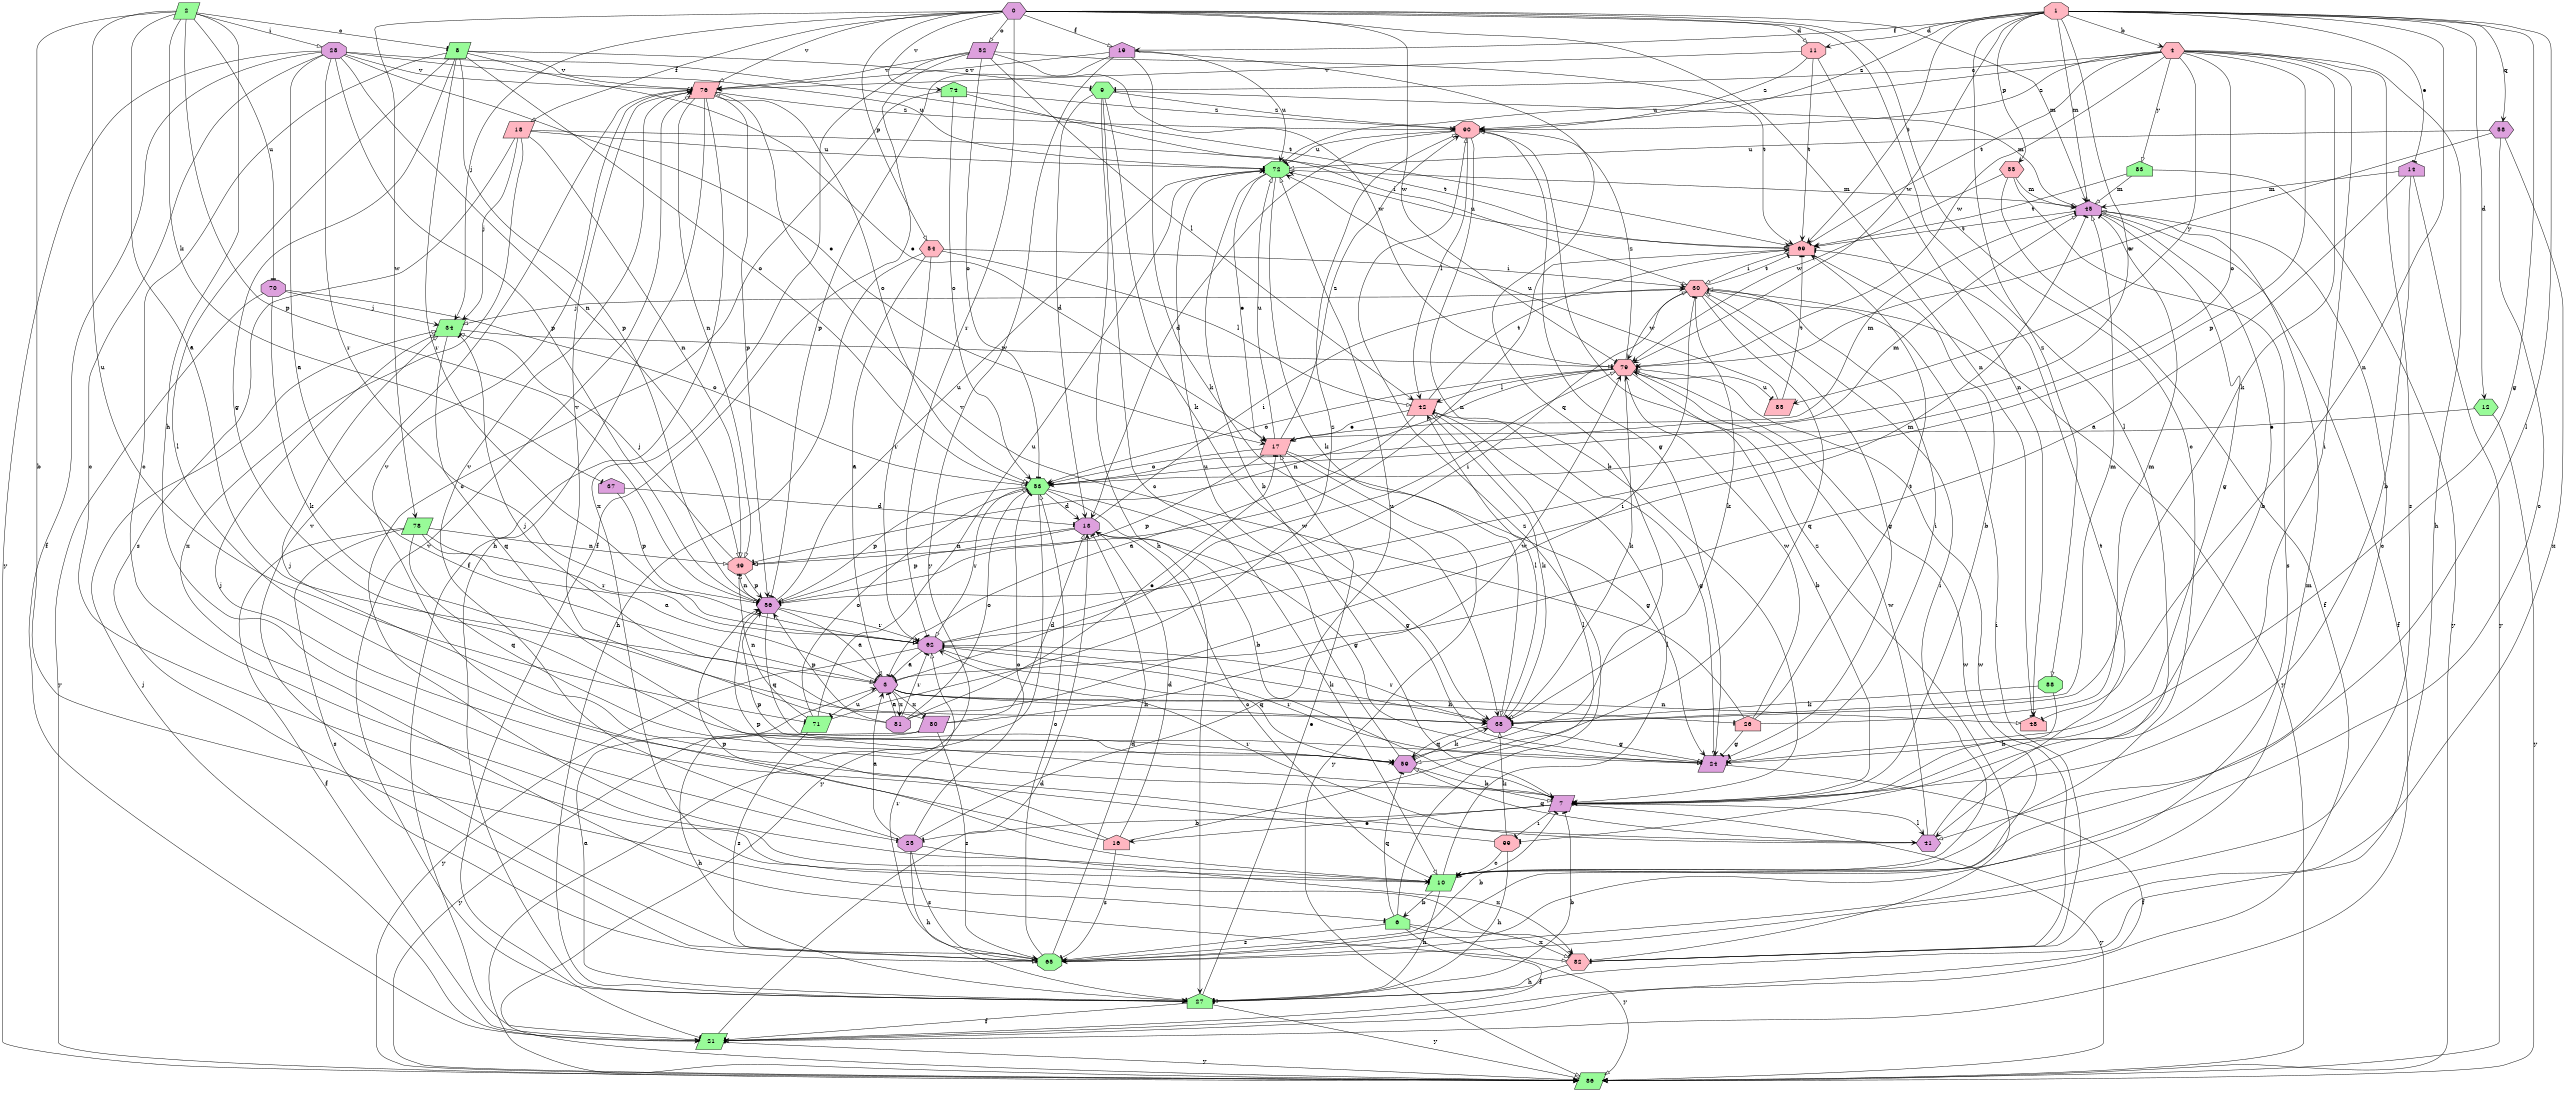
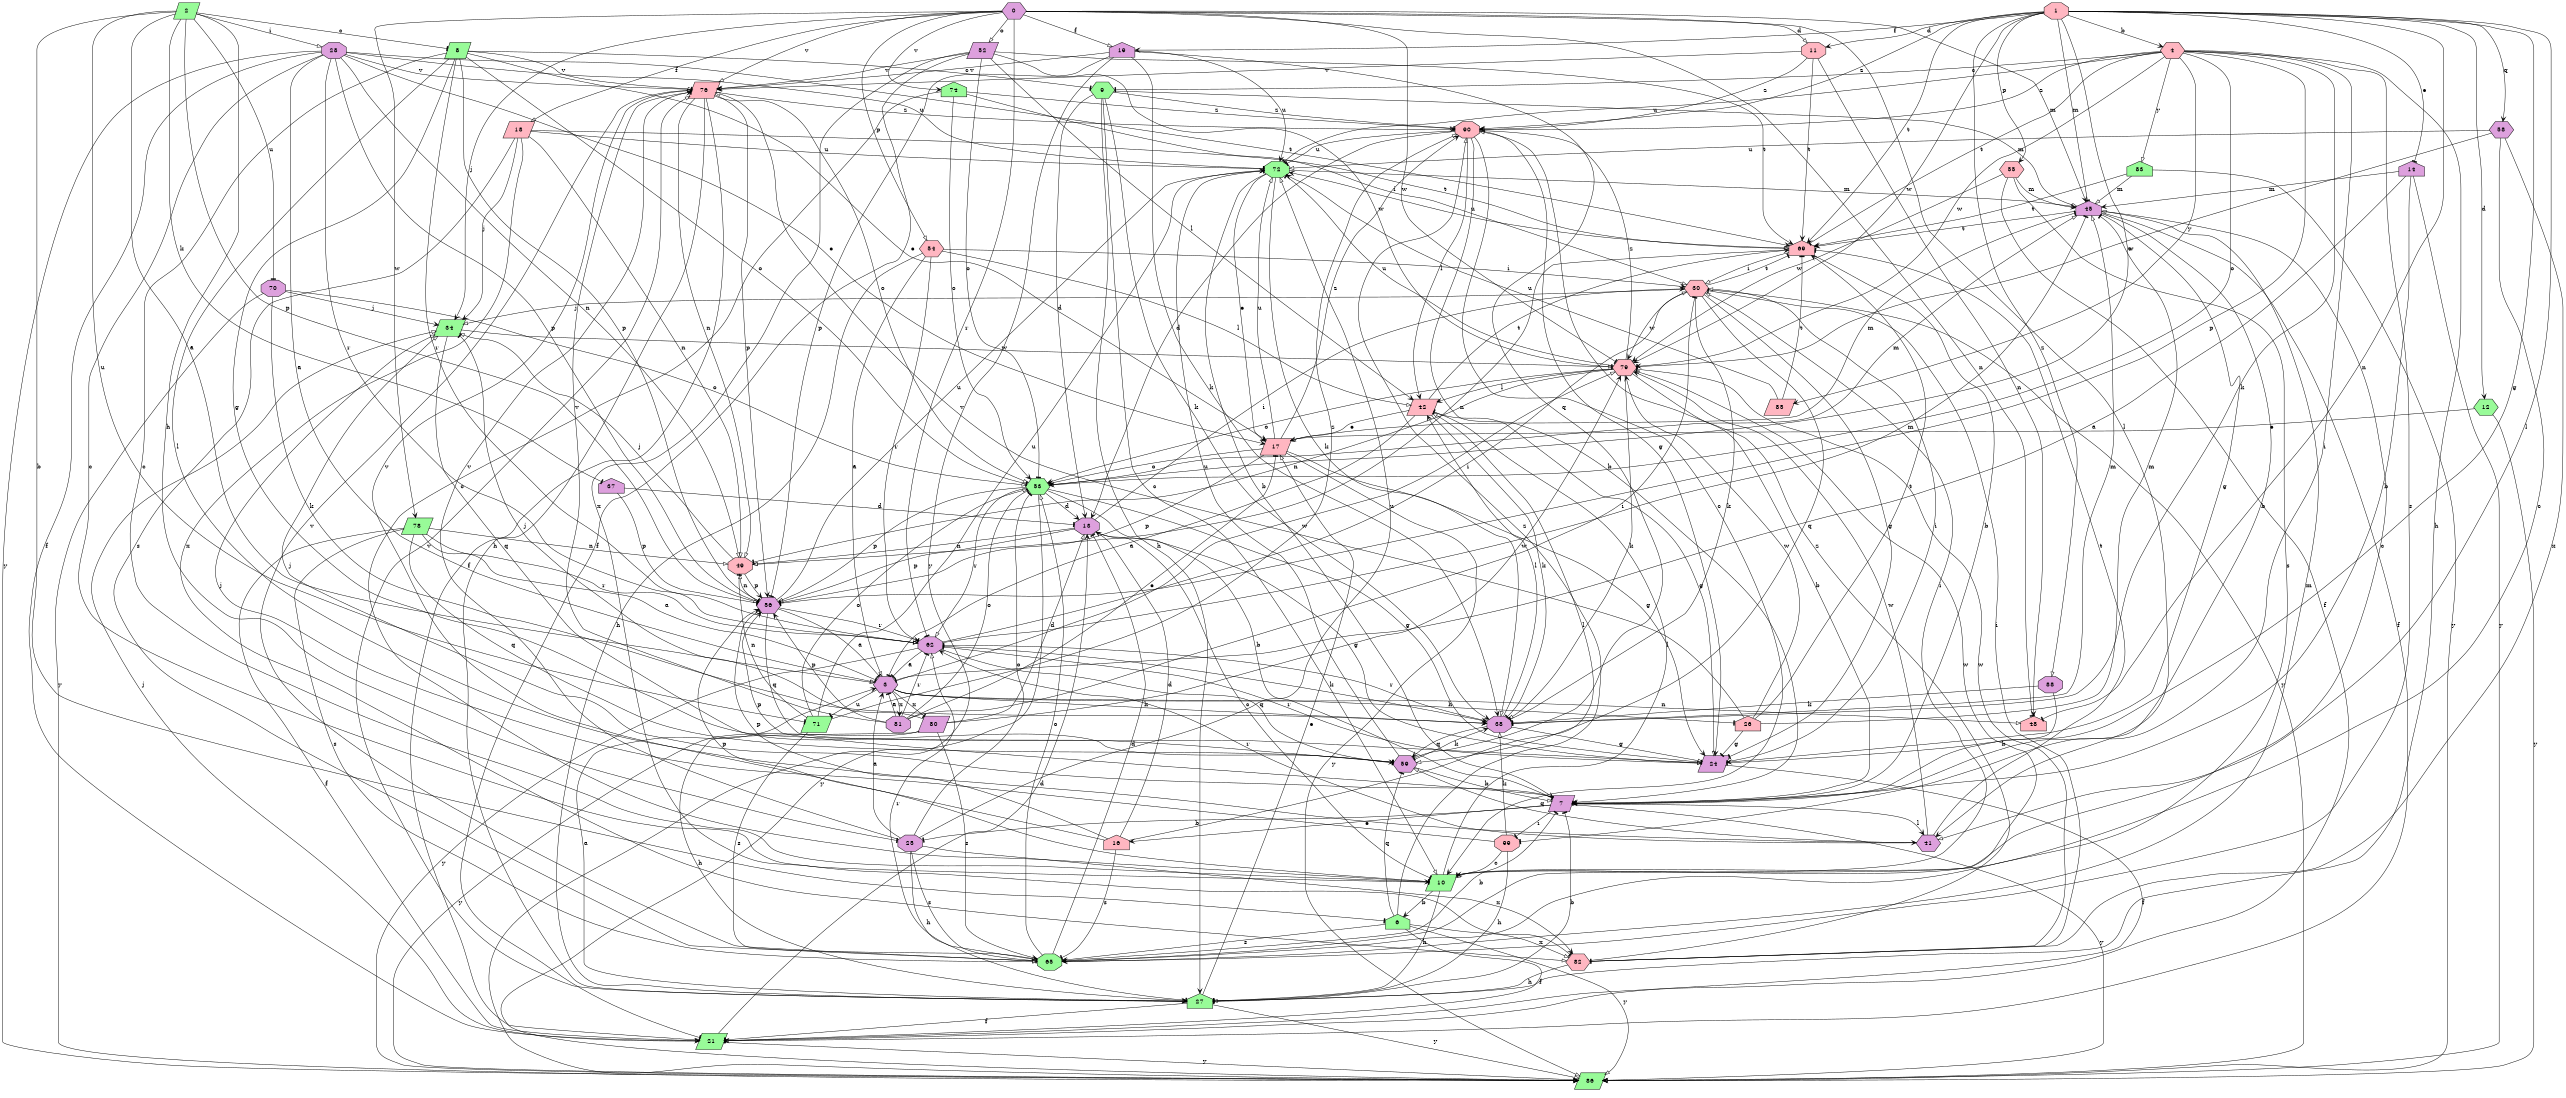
(2026, 284) -> (1721, 516)
(1708, 376) -> (1457, 319)
(2050, 685) -> (2050, 685)
